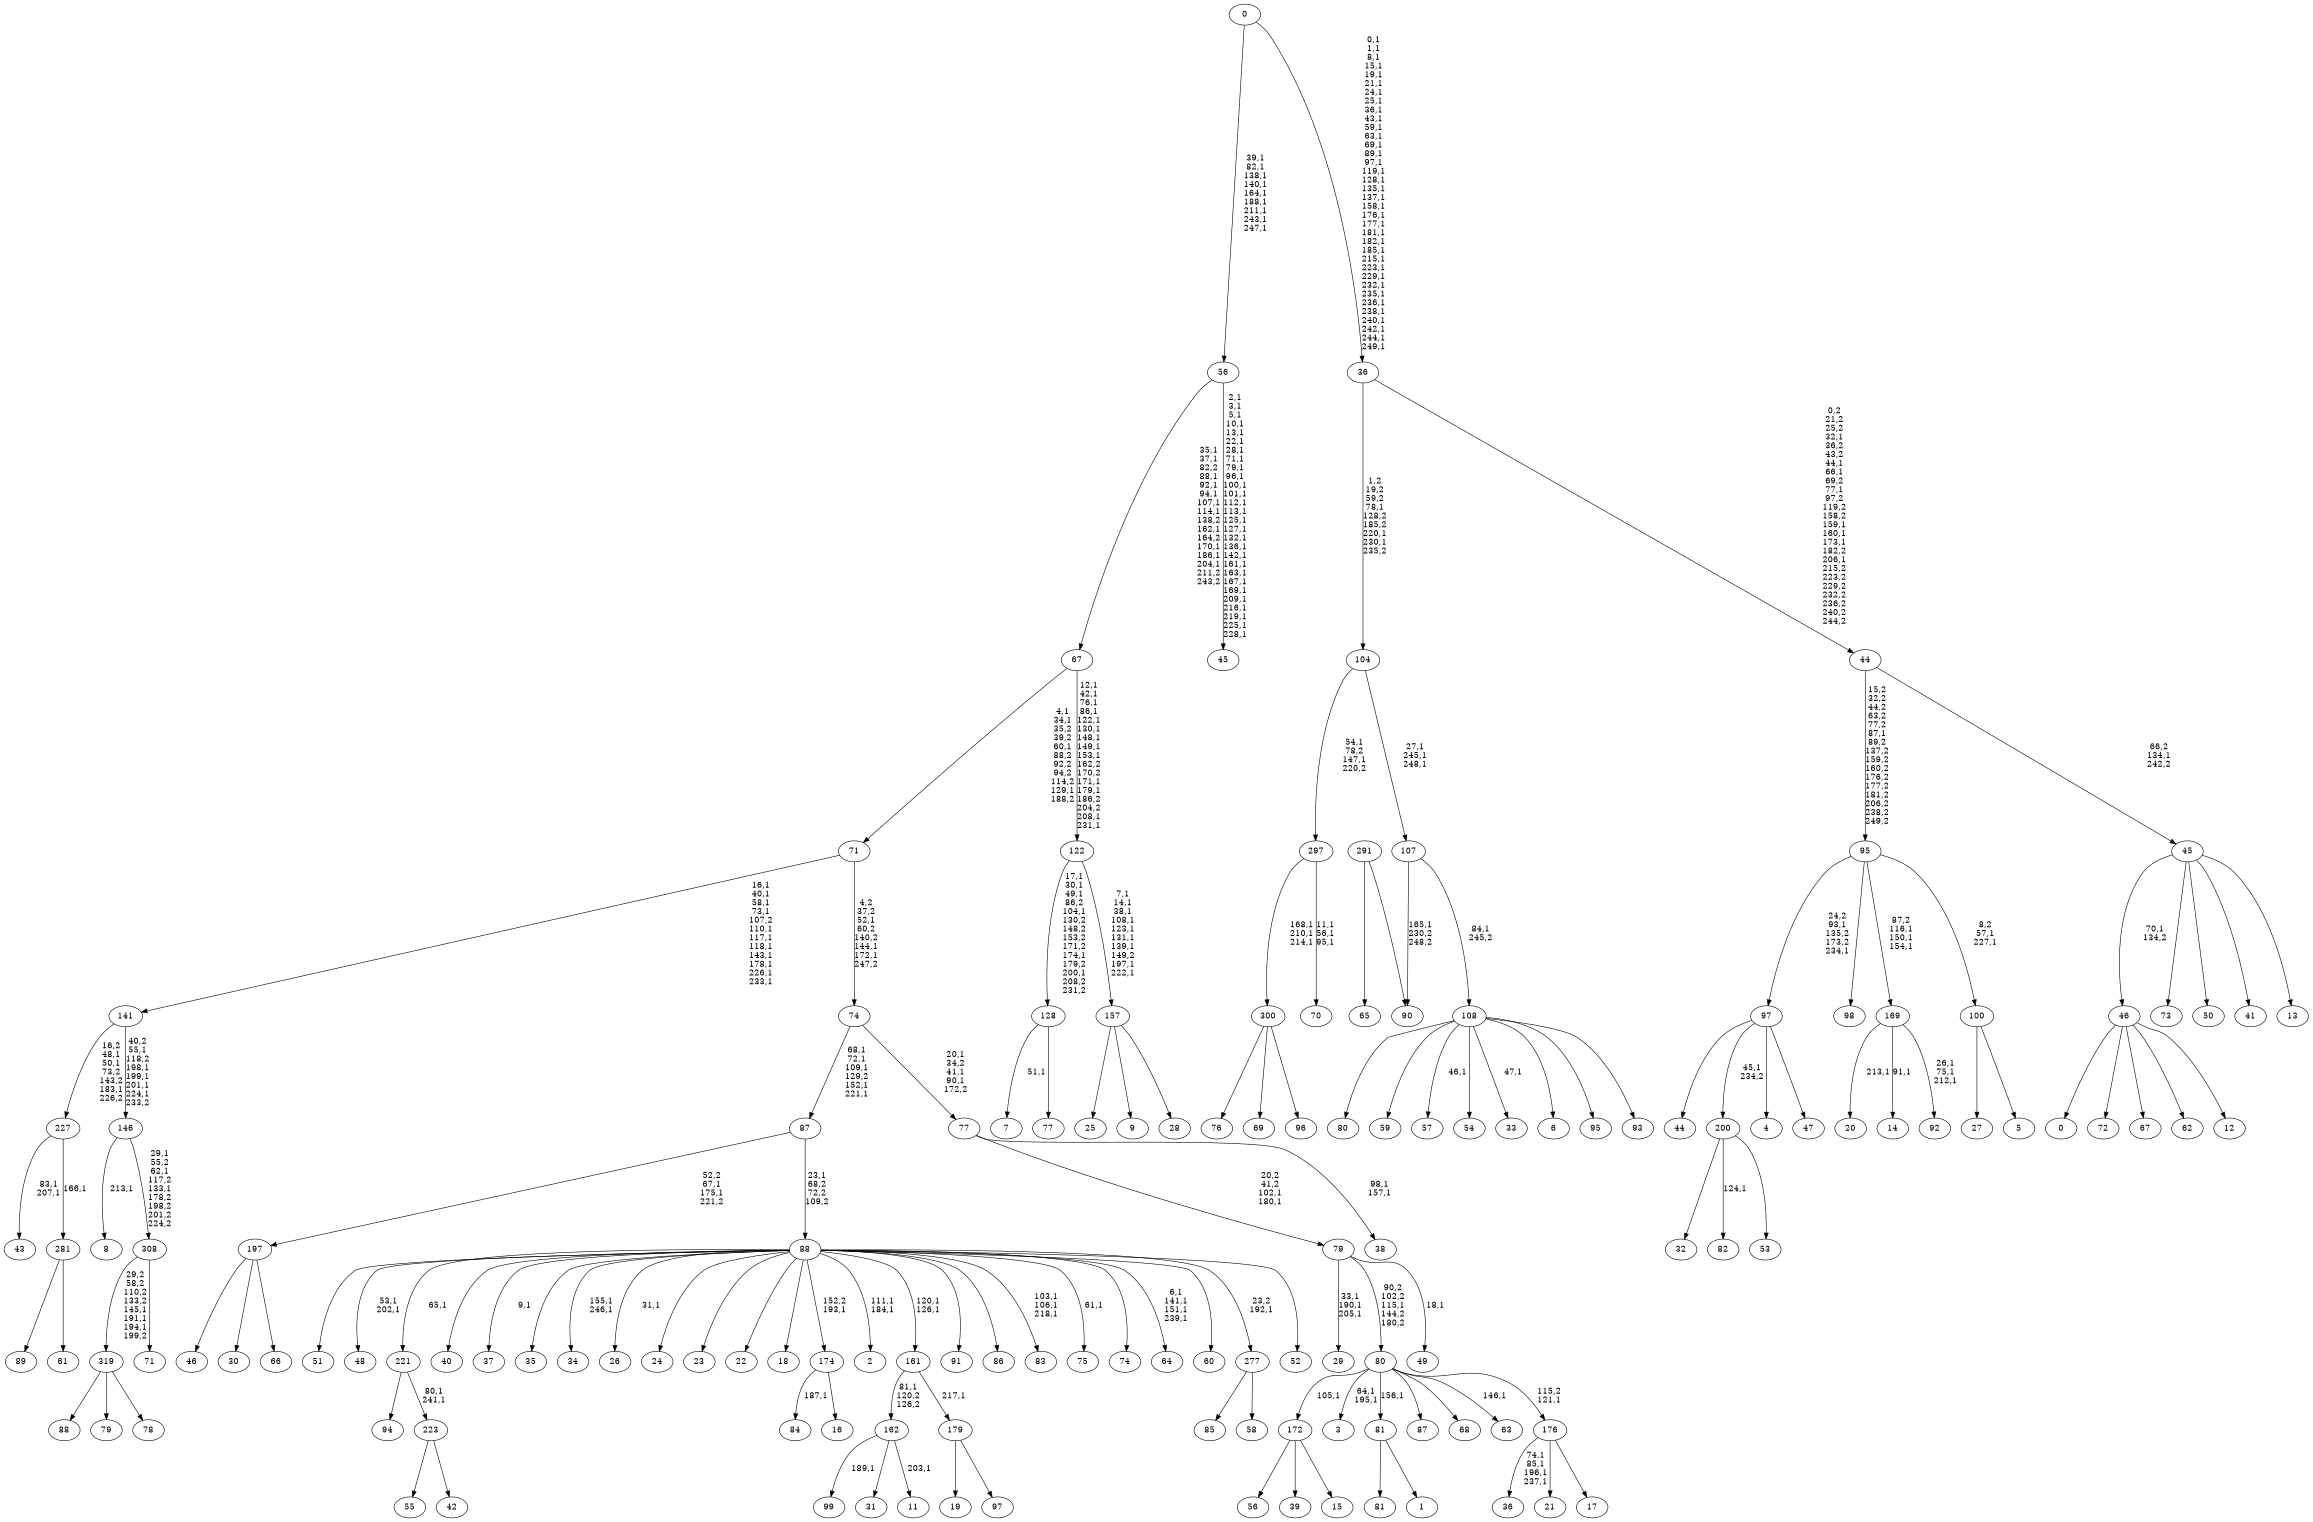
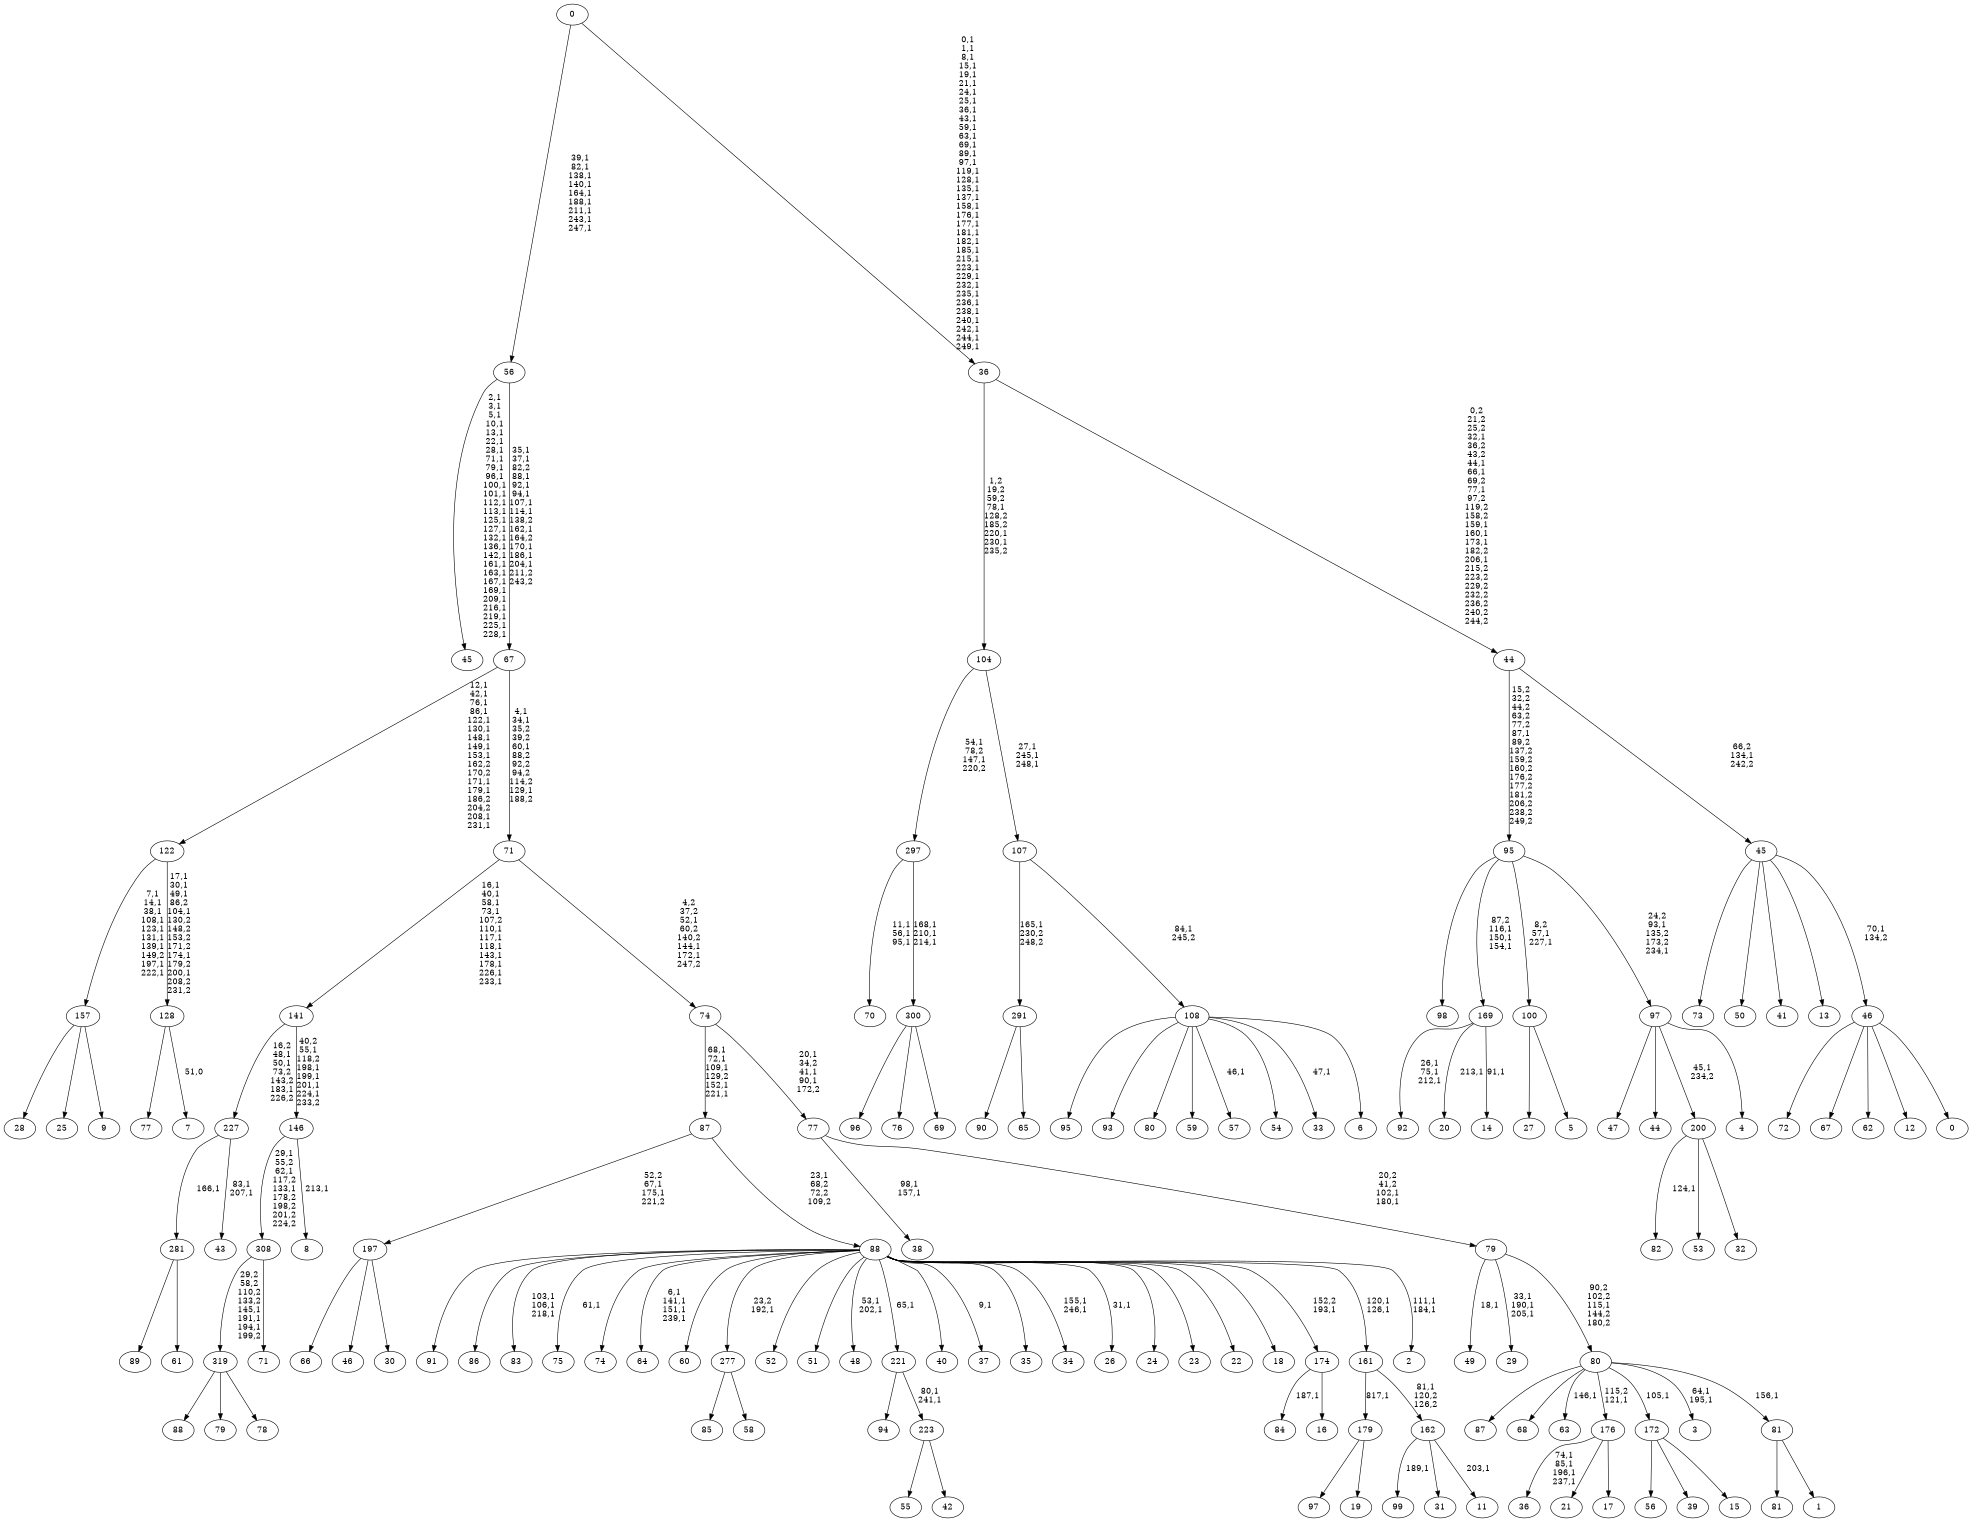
(1408, 931) -> (1020, 931)
(1037, 1072) -> (194, 1072)
(954, 1396) -> (1378, 1396)
